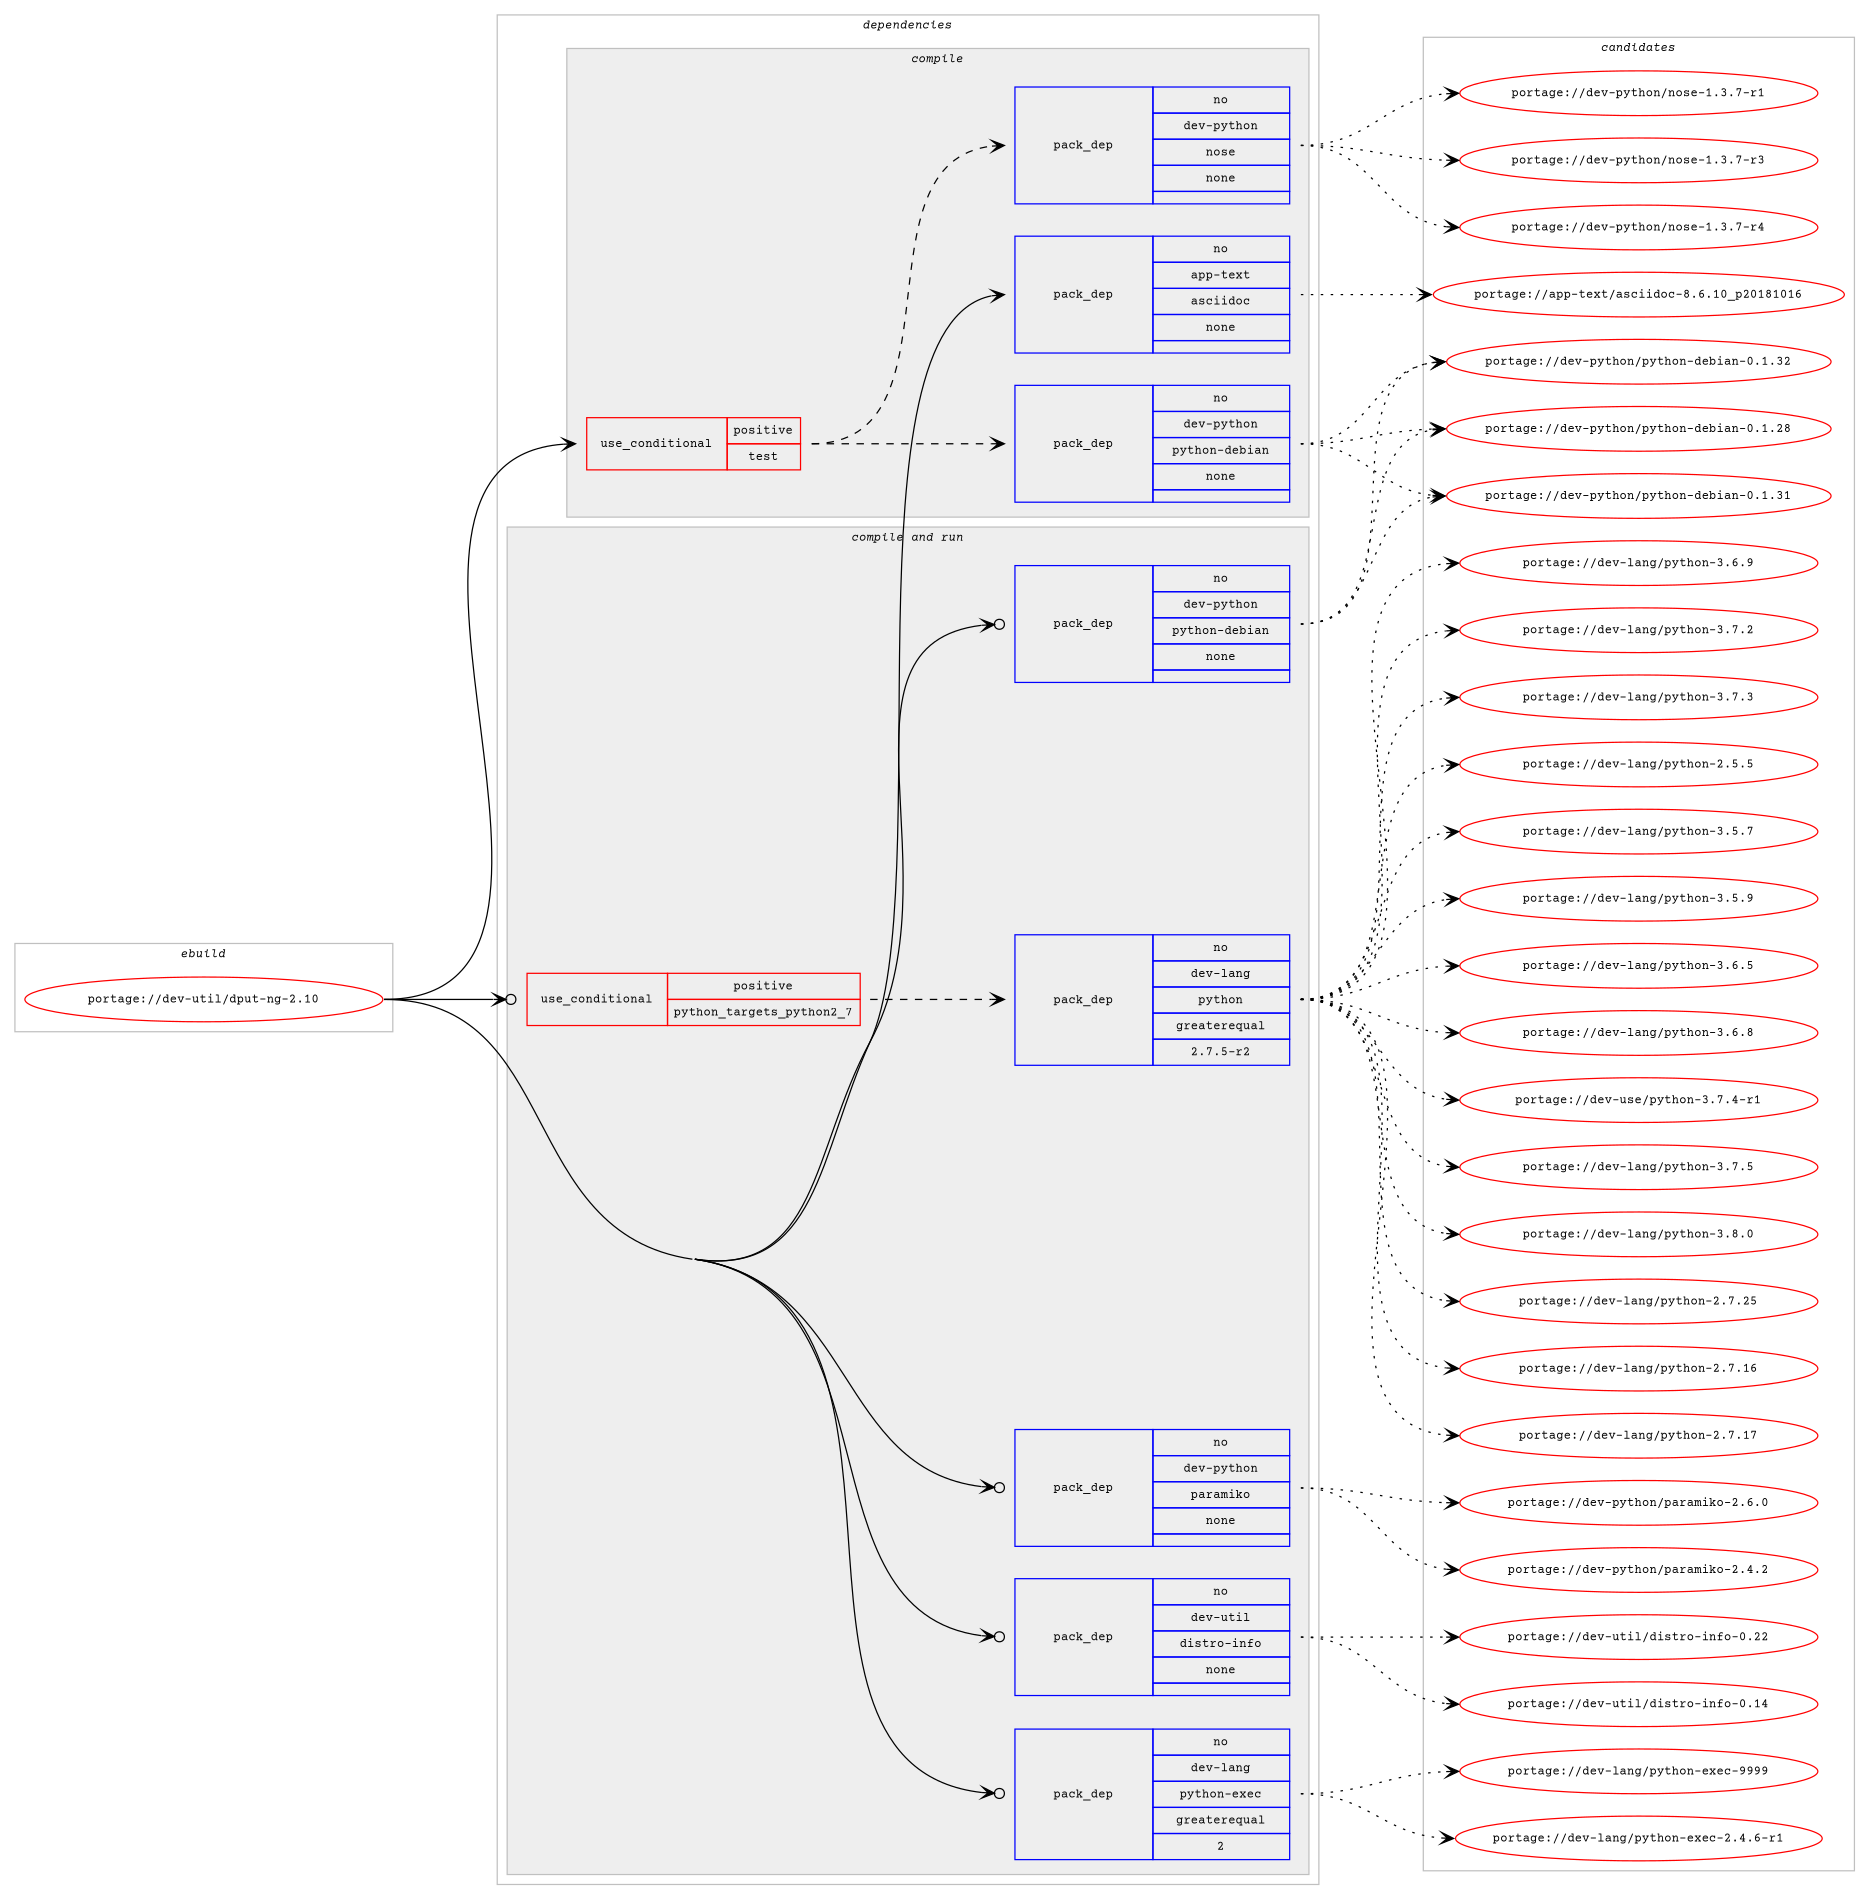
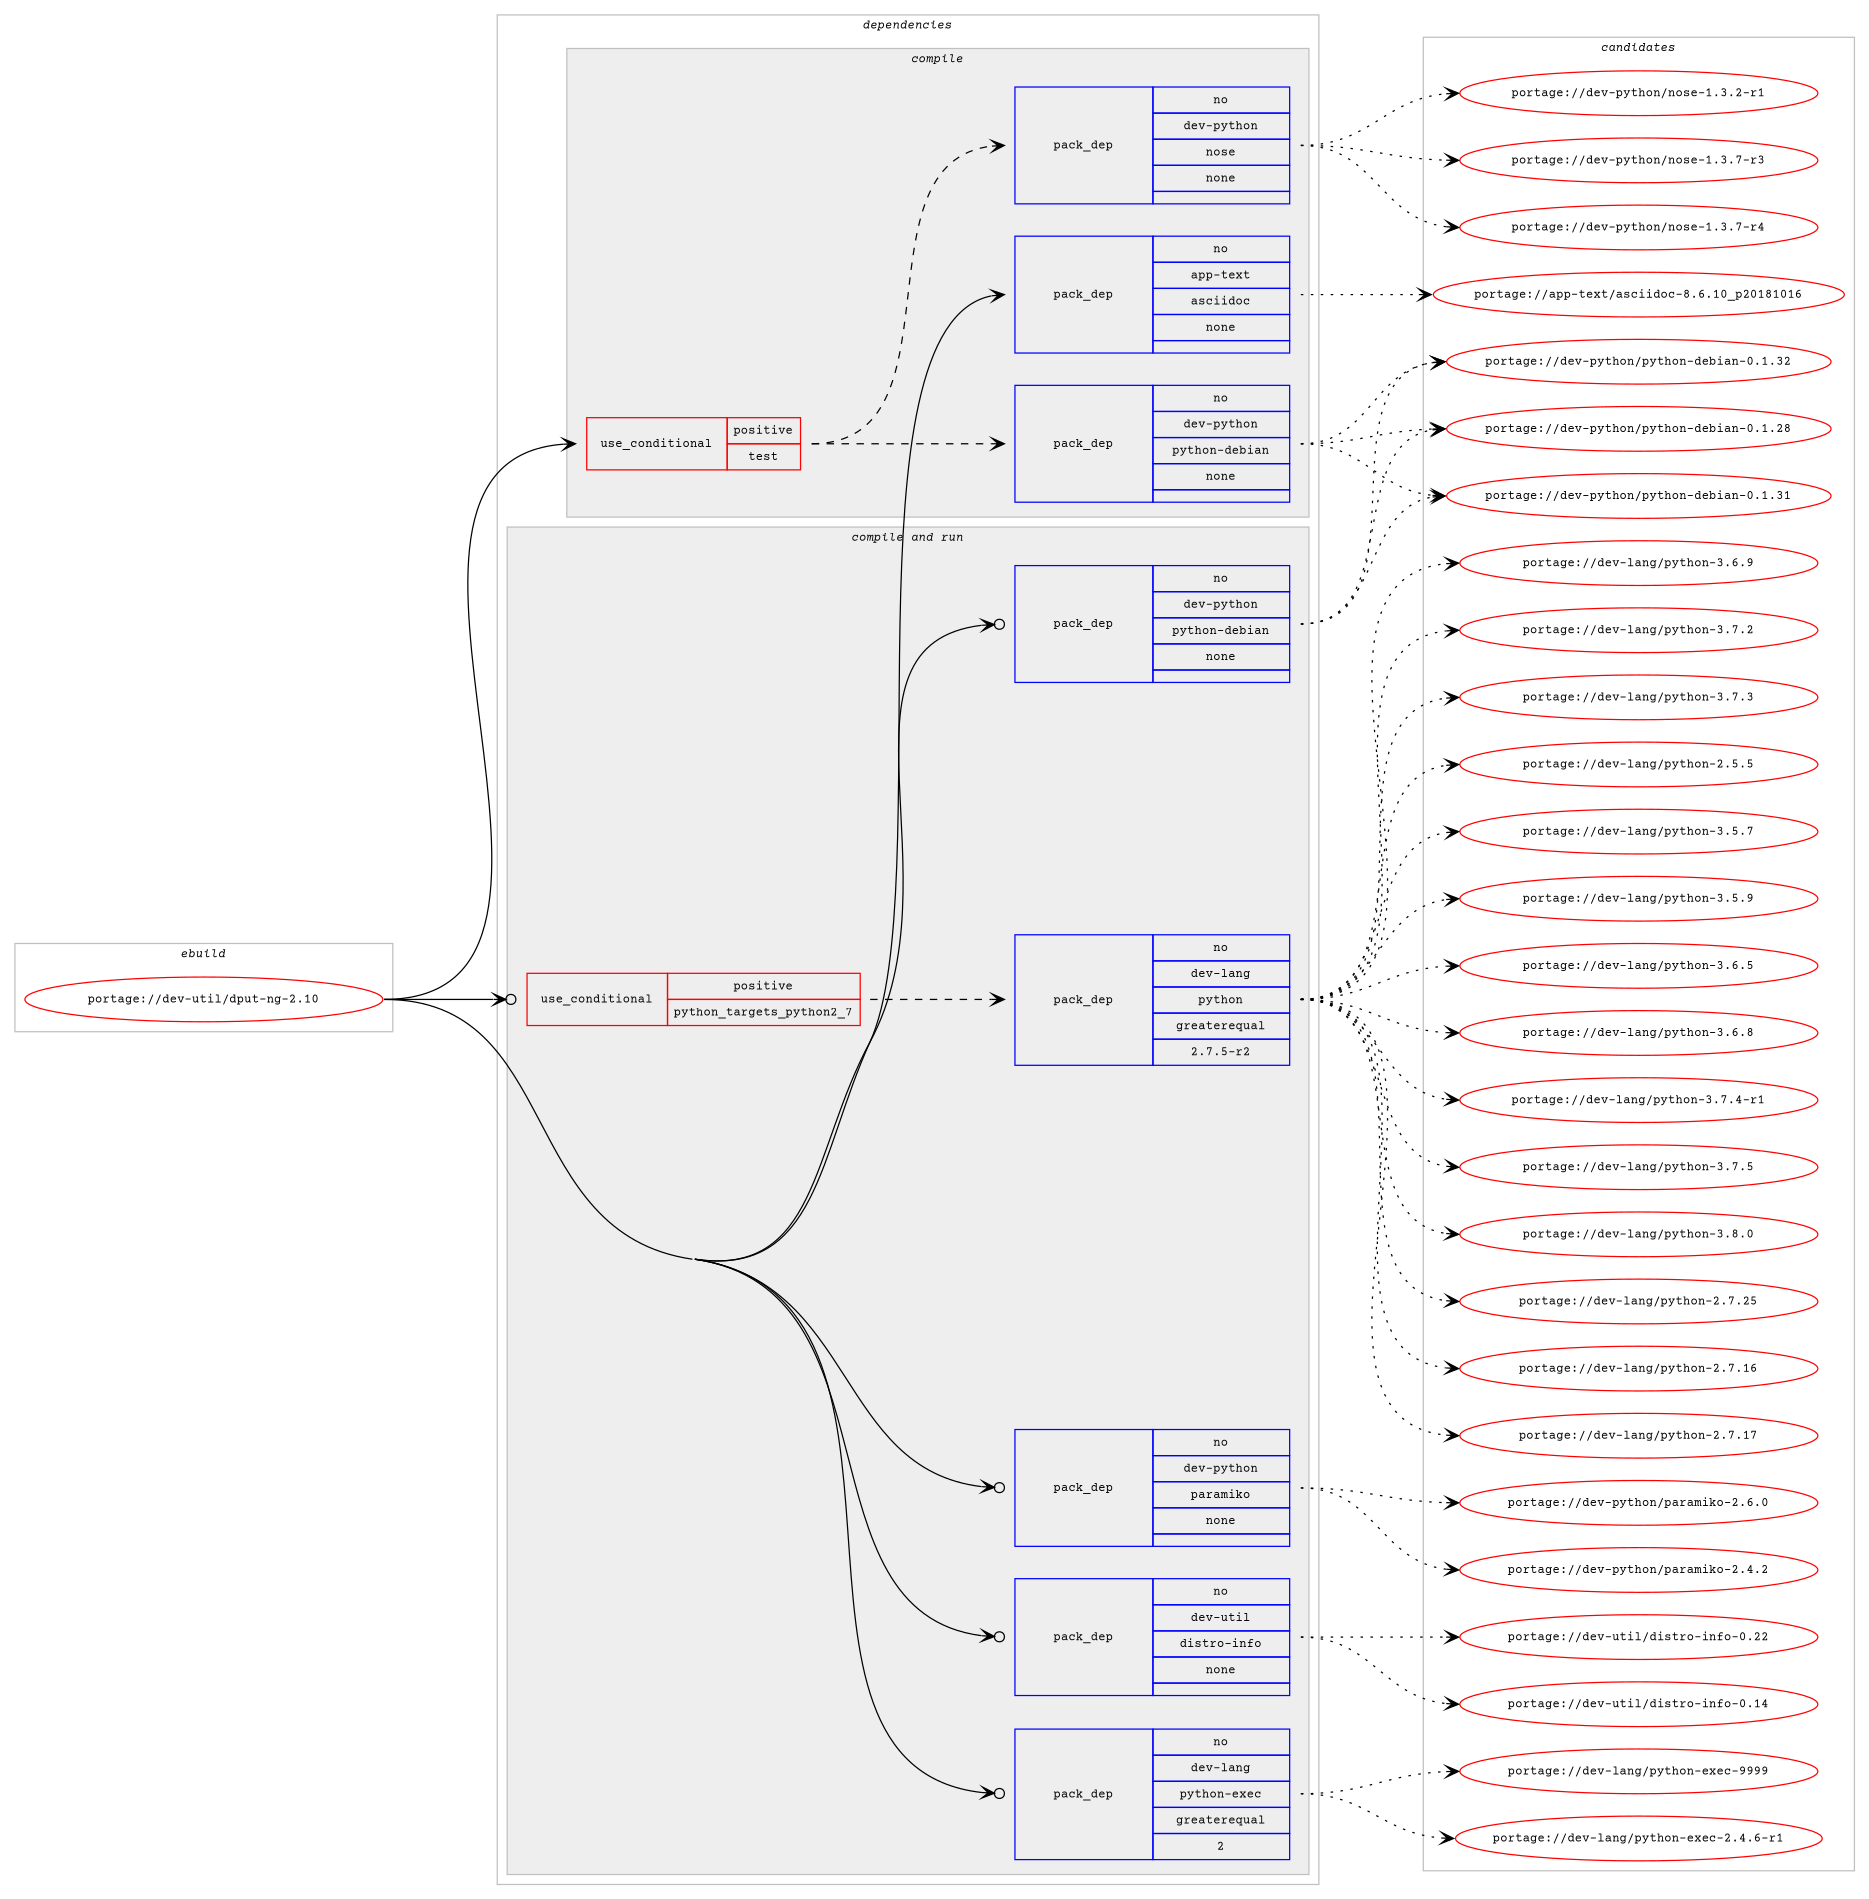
(1639, 93) -> (1639, 93)
(1639, 1100) -> (1639, 1100)
